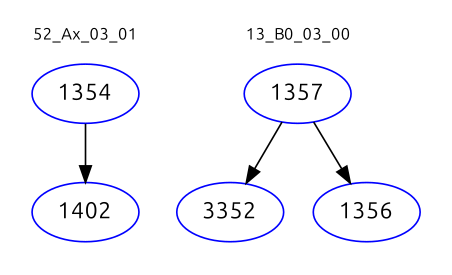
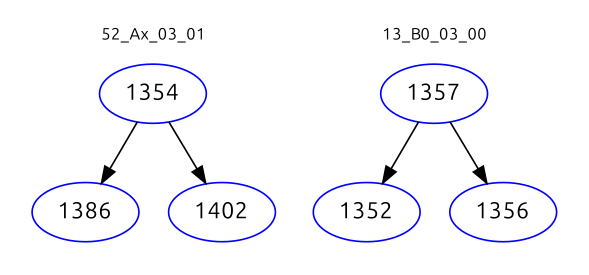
none -> (86, 212)
(230, 212) -> (367, 212)
